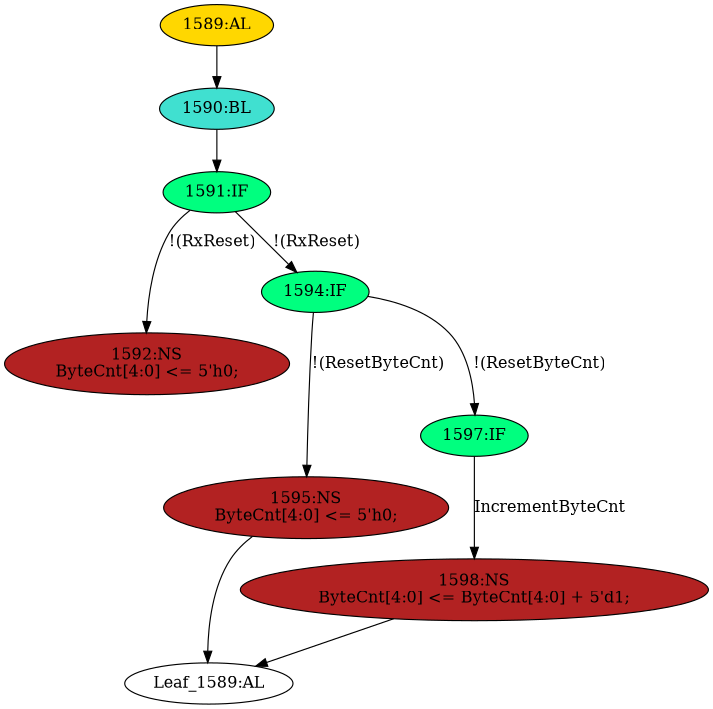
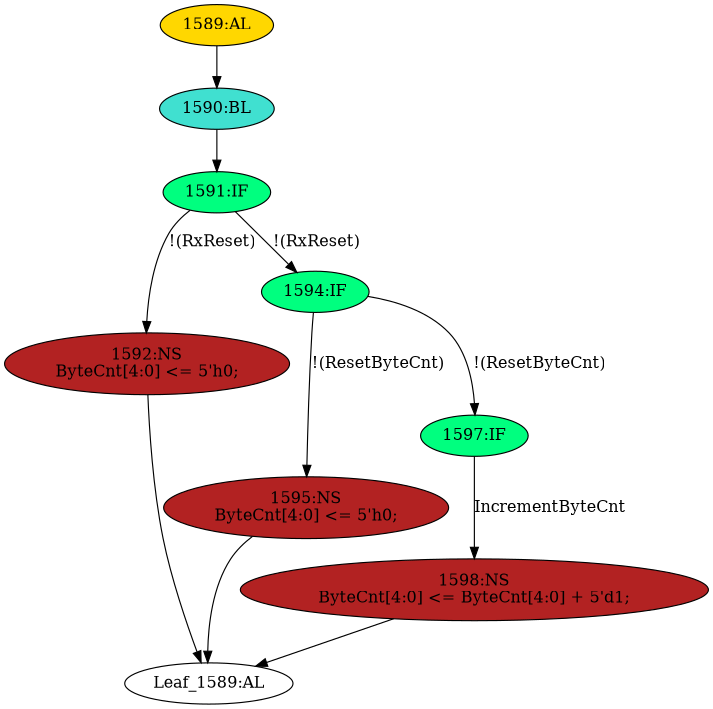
none -> (161, 525)
